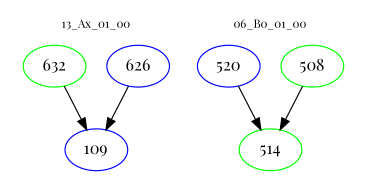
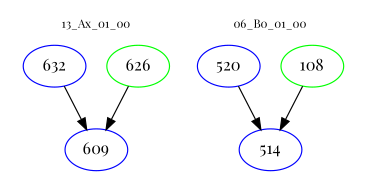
(55, 66) -> (55, 66)
(138, 66) -> (138, 66)
(312, 66) -> (312, 66)
(96, 150) -> (96, 150)
(271, 150) -> (271, 150)
